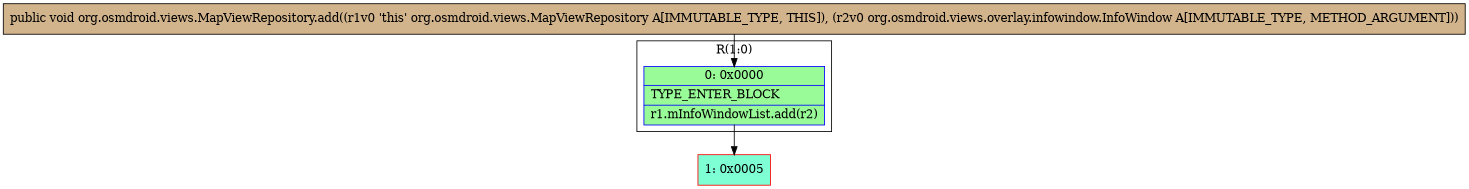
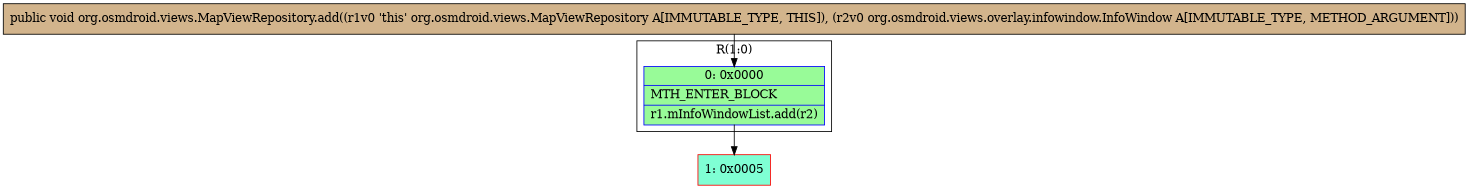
(715, 95) -> (714, 95)
